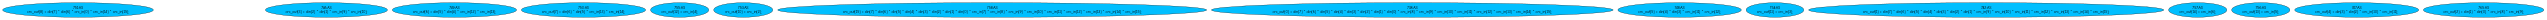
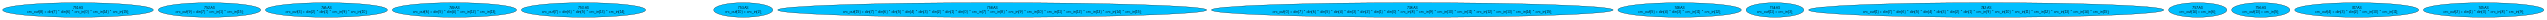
none -> (209, 10)
(680, 10) -> none
(2484, 10) -> (2484, 10)
